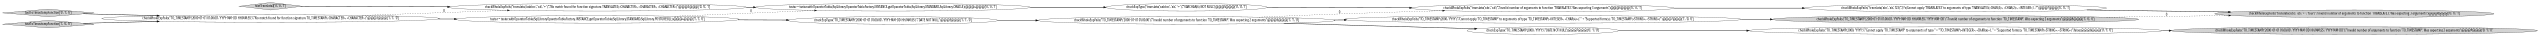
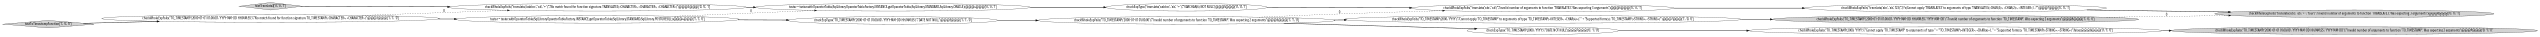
(48, 13) -> none
